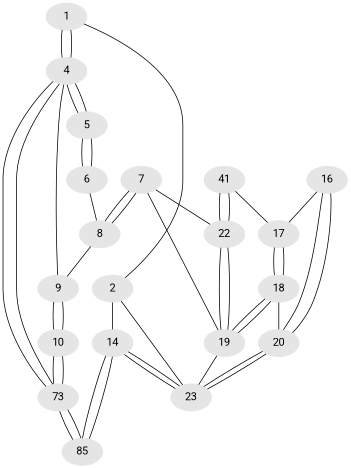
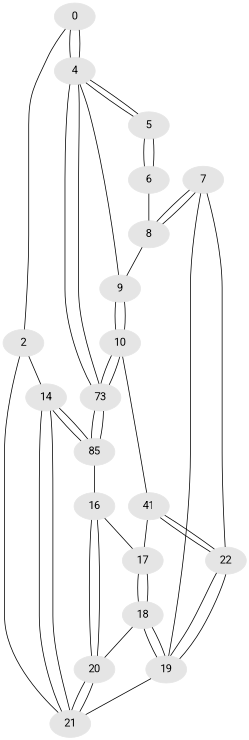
(66, 17) -> (75, 17)
(191, 397) -> (70, 724)
none -> (135, 425)
none -> (94, 479)
